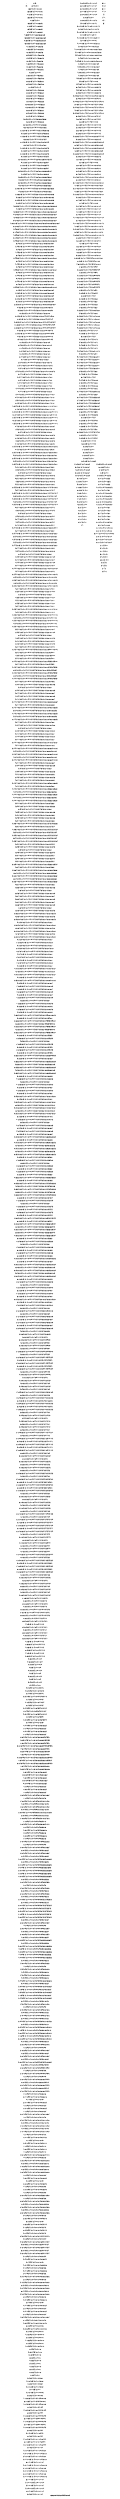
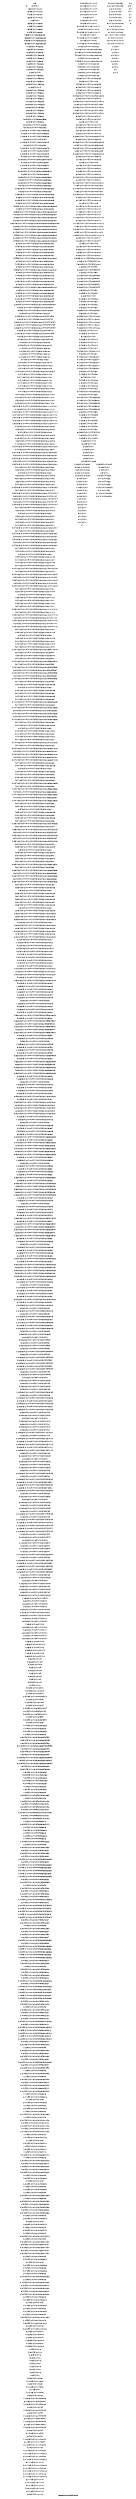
(104, 499) -> none
